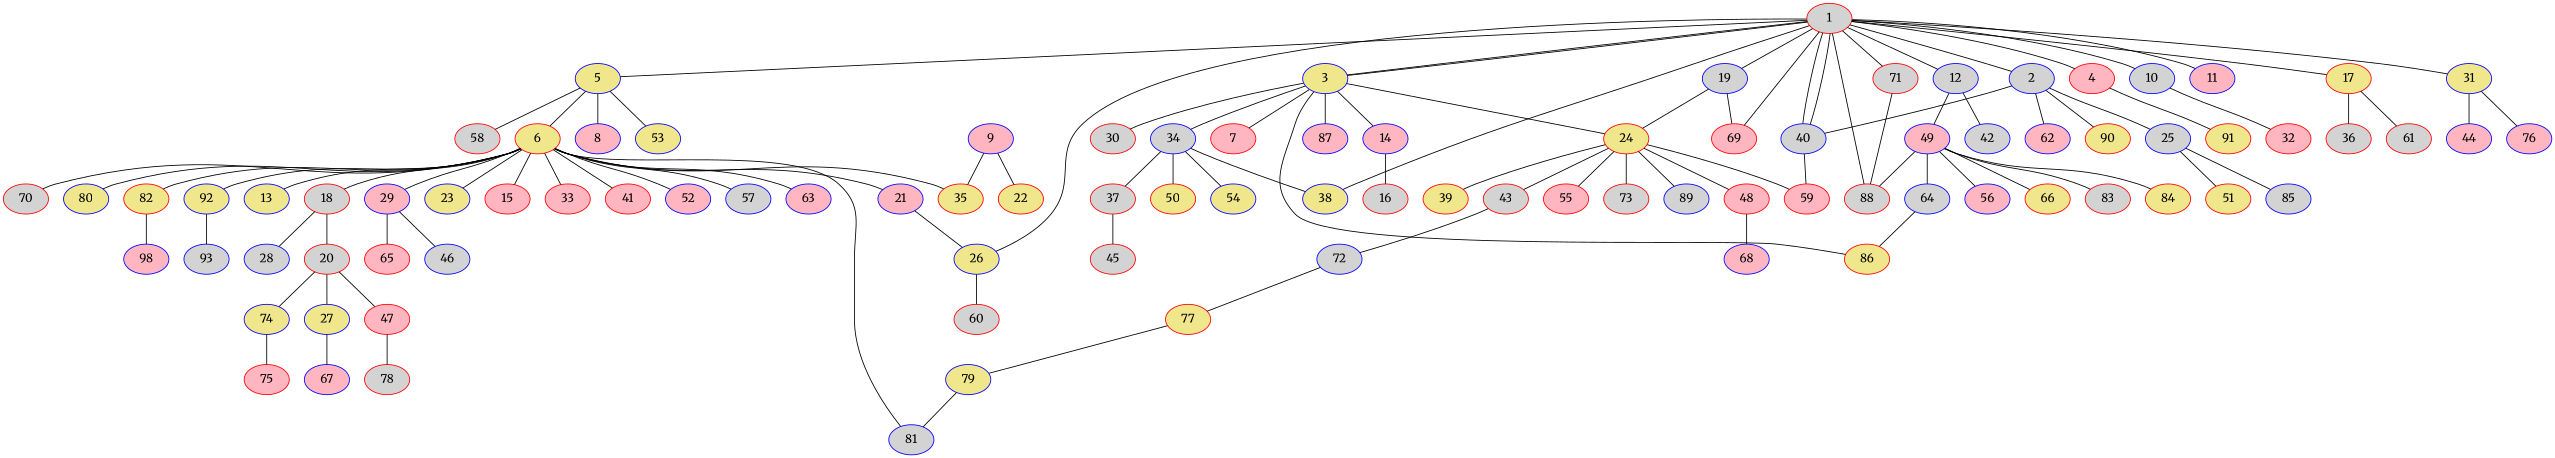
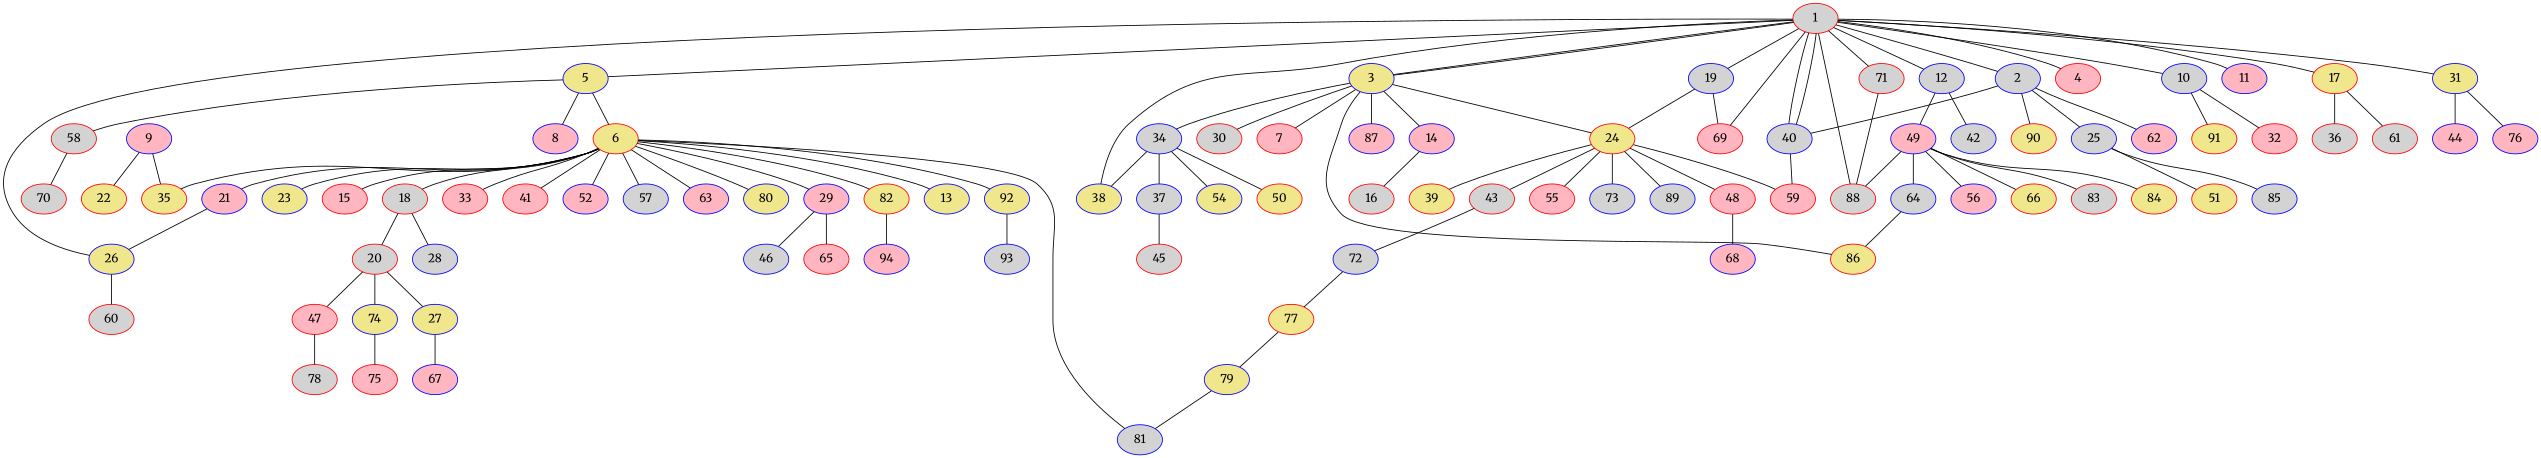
(2160, 109) -> (2199, 109)
(658, 139) -> none
(185, 165) -> (59, 169)
(1113, 199) -> (1159, 199)
(1626, 199) -> (1612, 199)
(146, 259) -> (887, 259)
